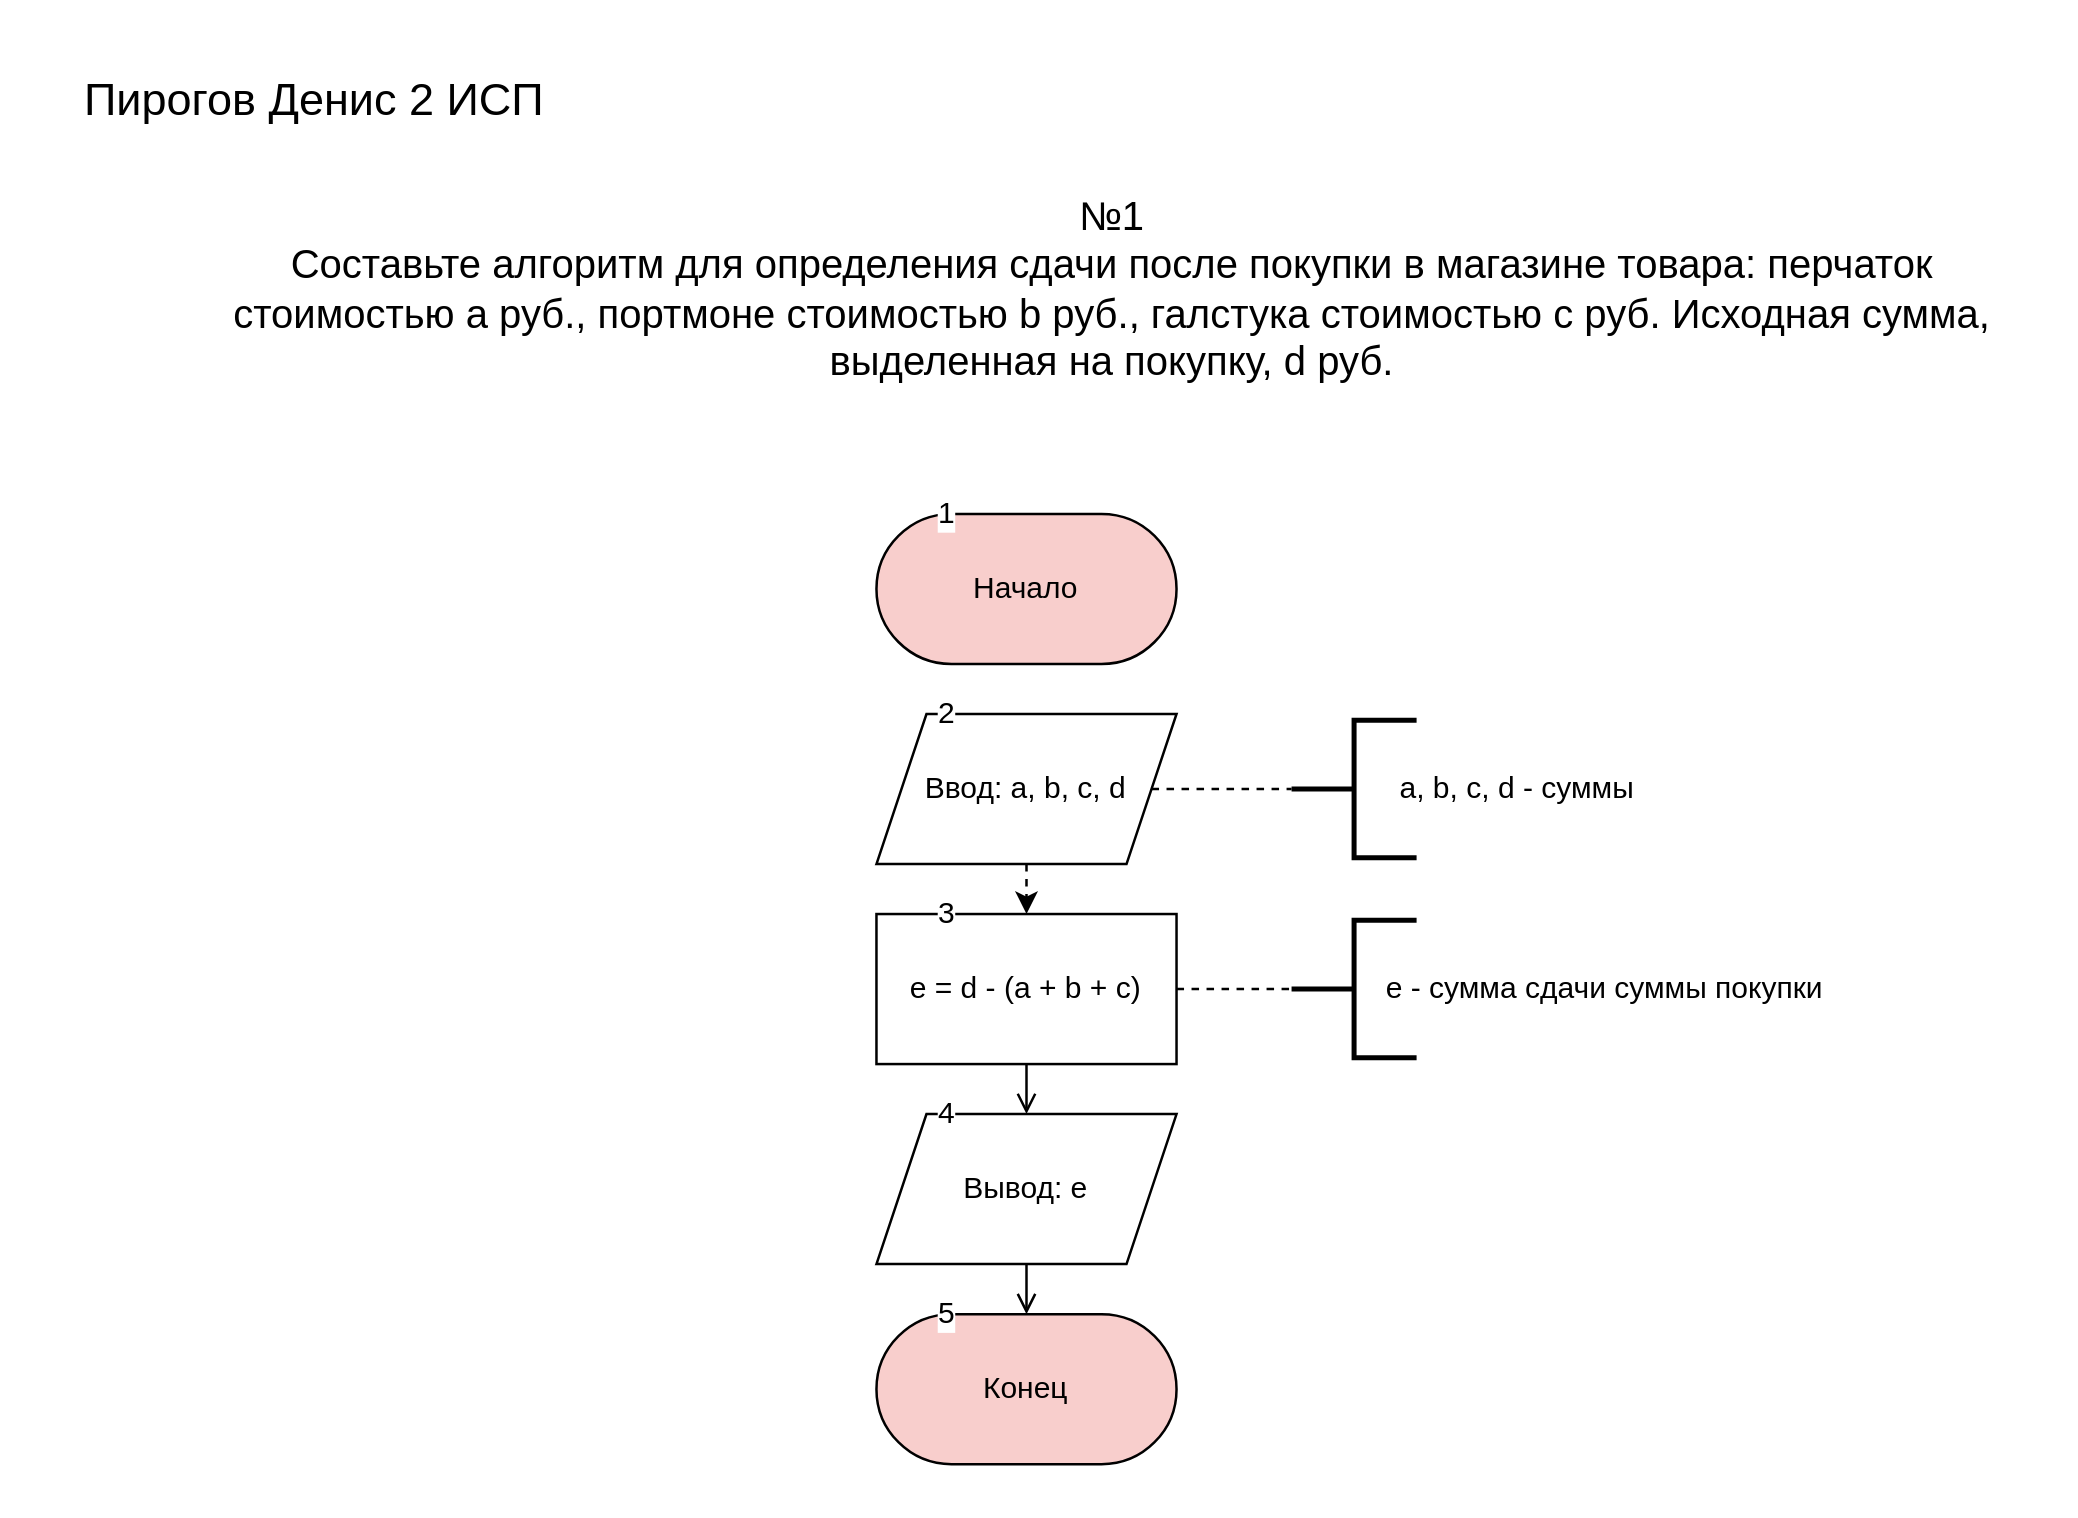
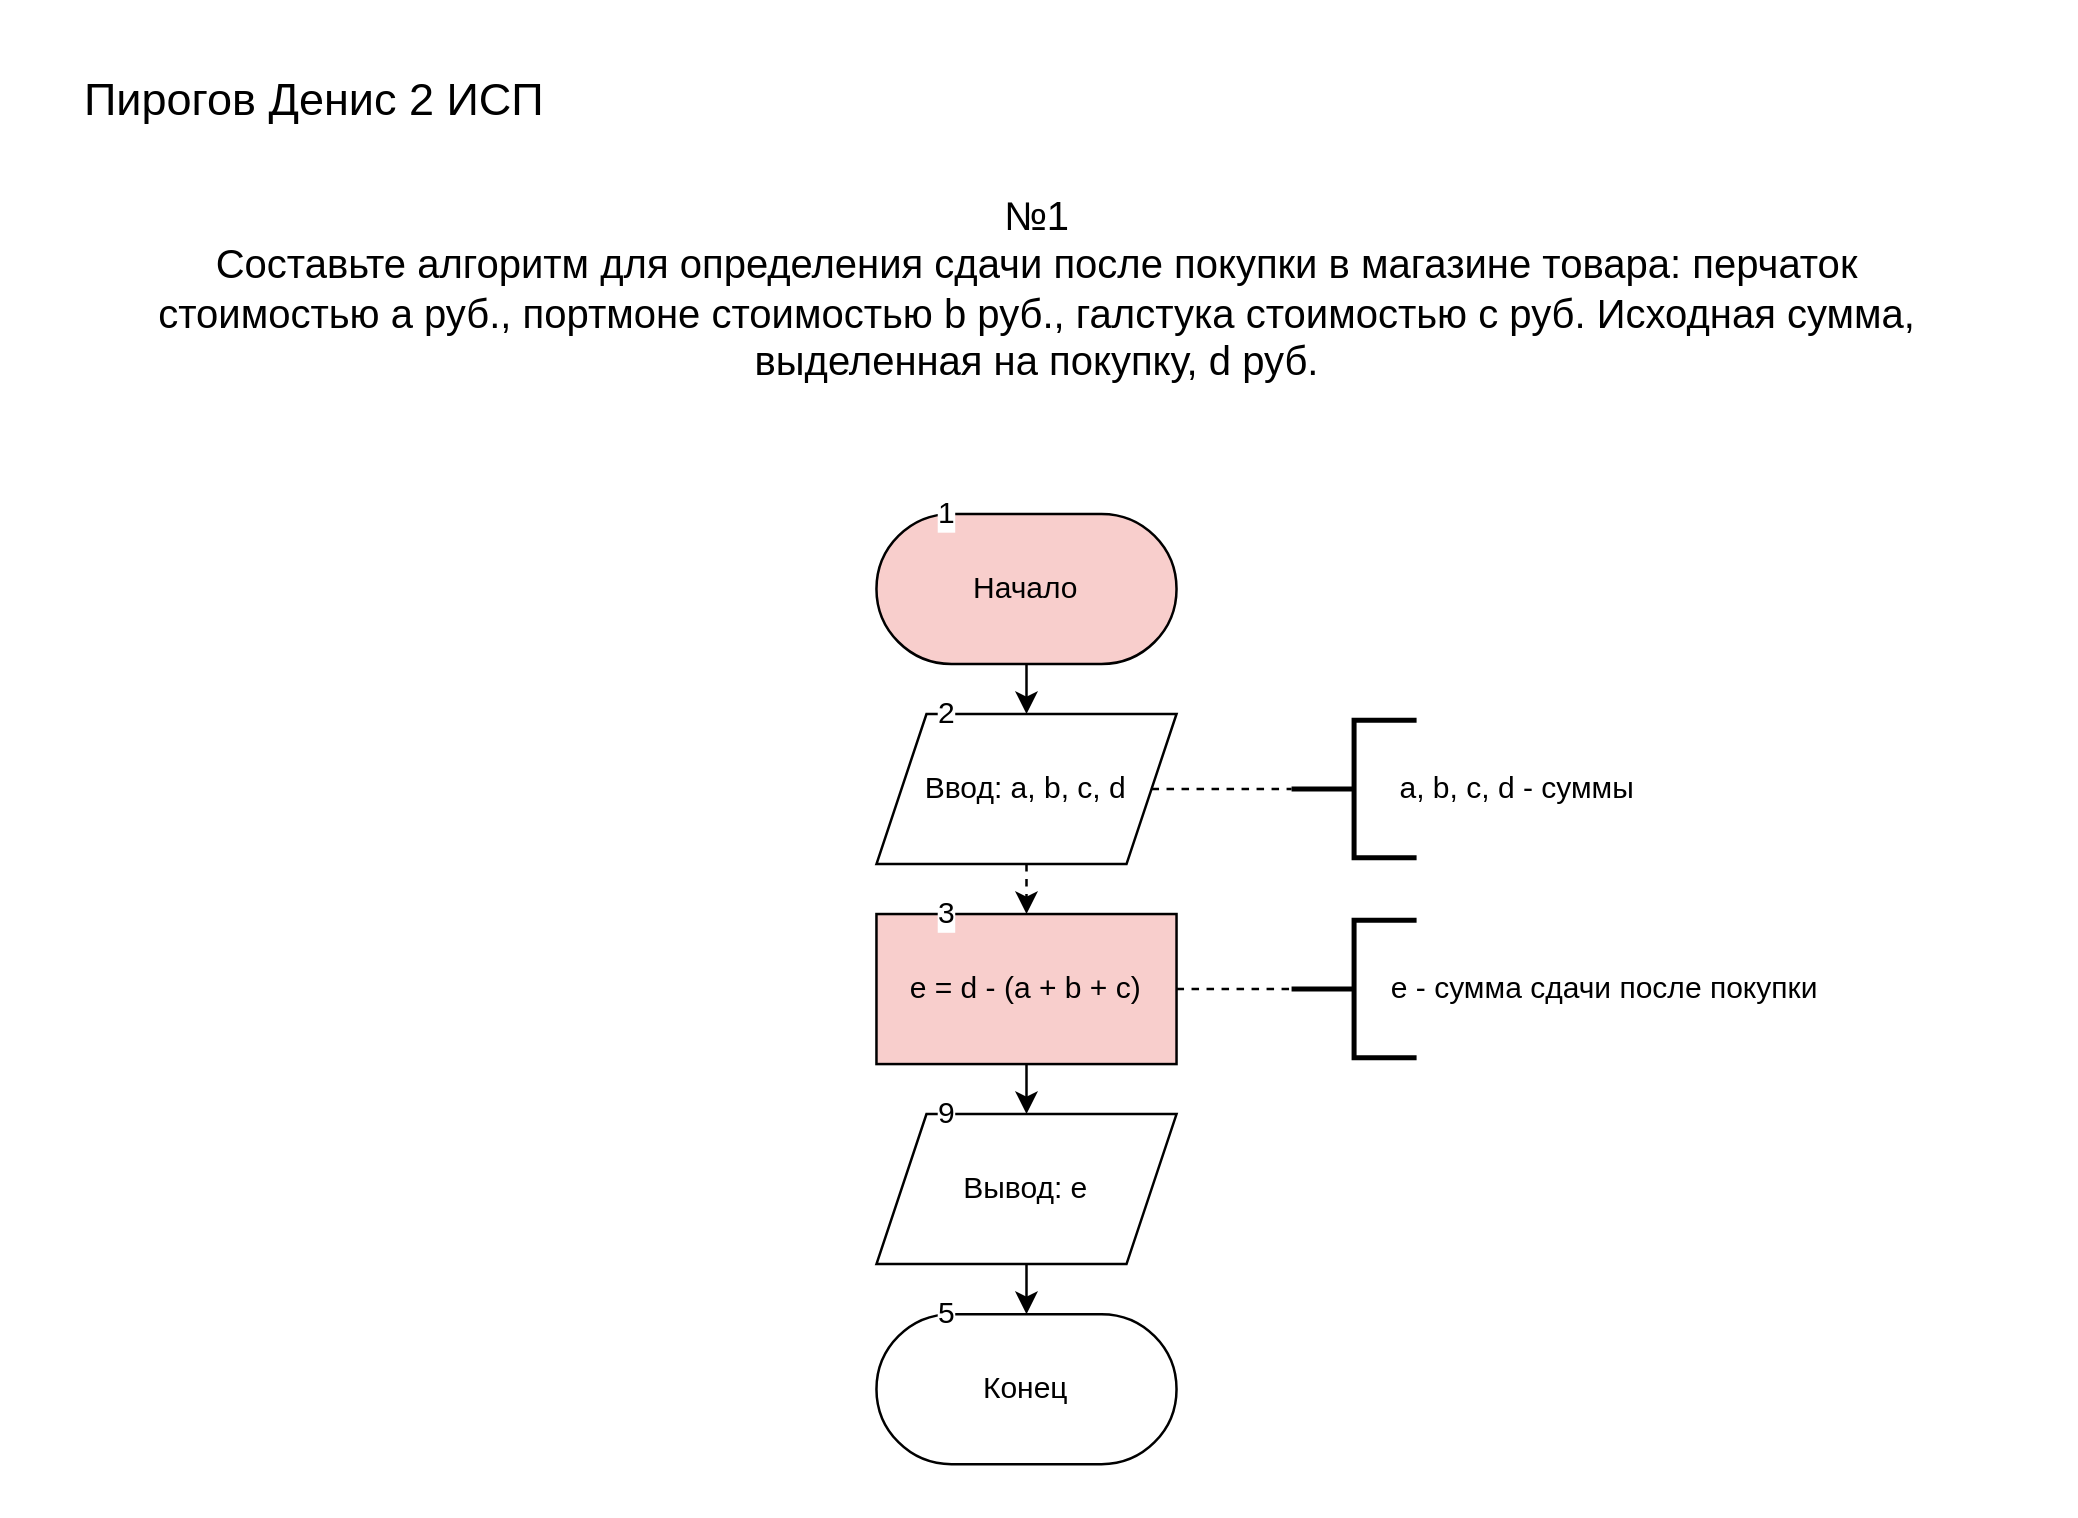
(1111, 289) -> (1036, 289)
none -> (1026, 681)
(1026, 989) -> (1026, 989)
(1605, 989) -> (1605, 989)
(1026, 1100) -> (1026, 1096)
(948, 1114) -> (948, 1114)
(1026, 1300) -> (1026, 1296)
(1026, 1389) -> (1026, 1389)
